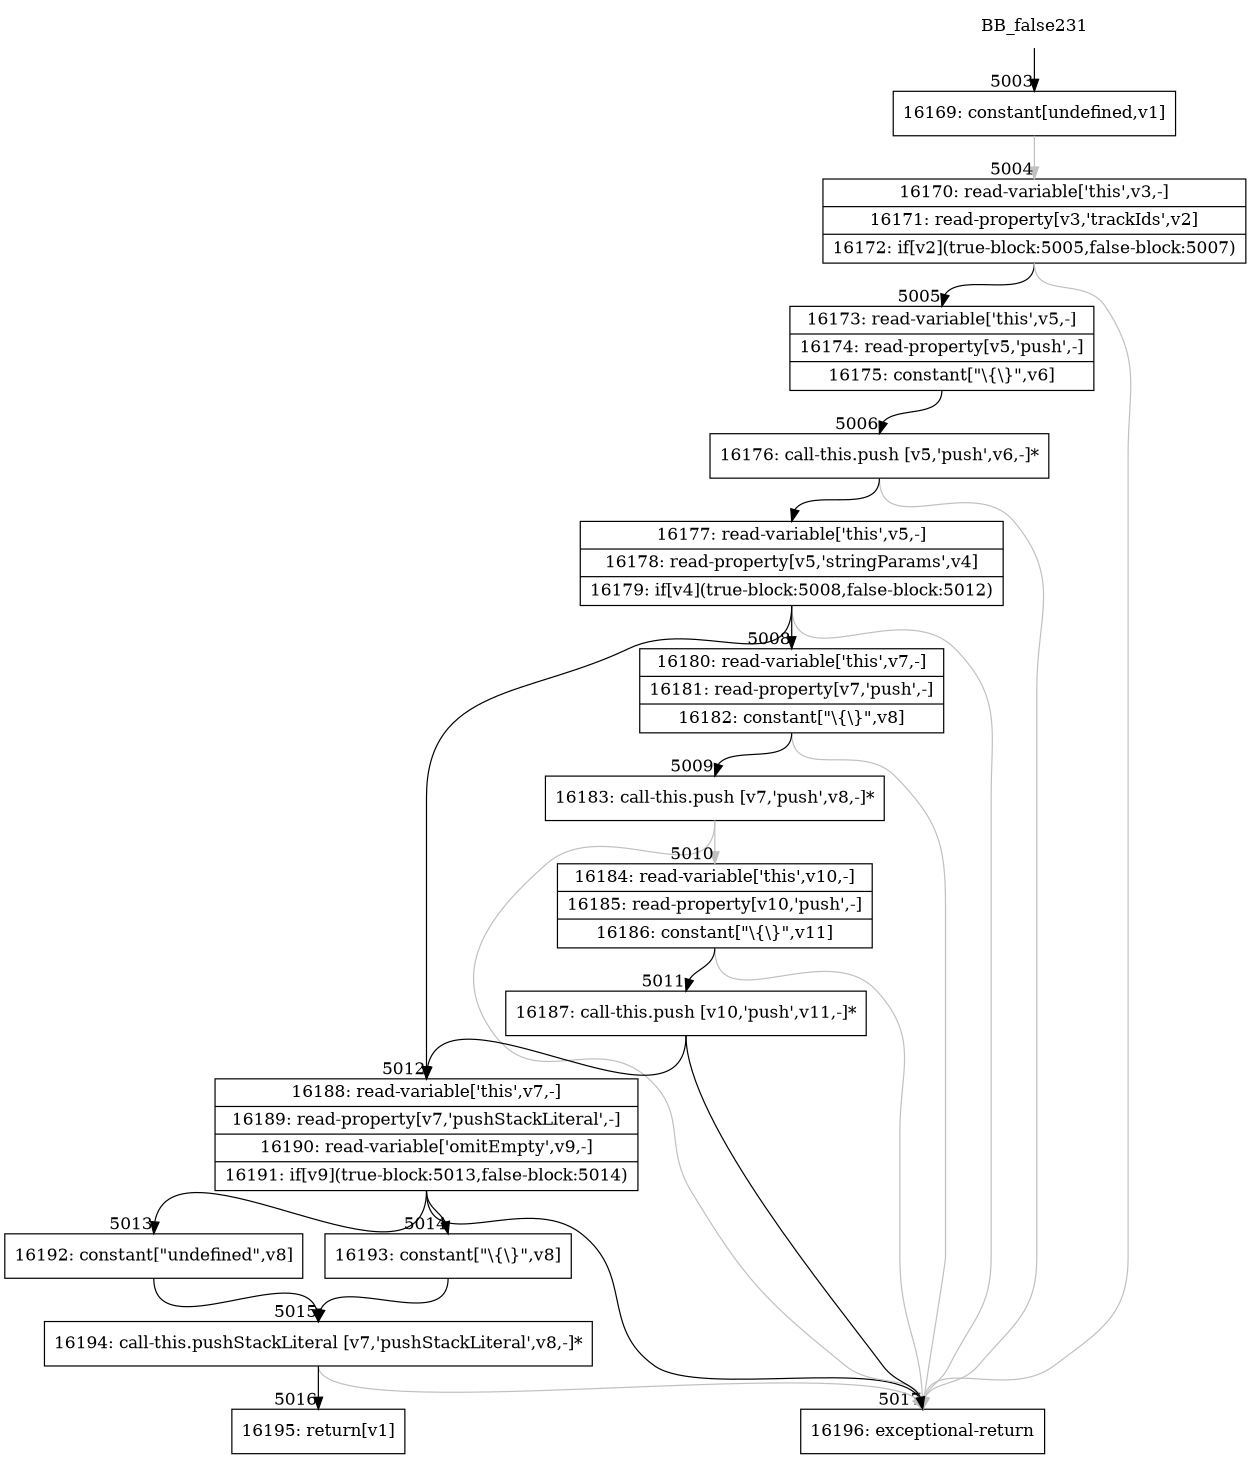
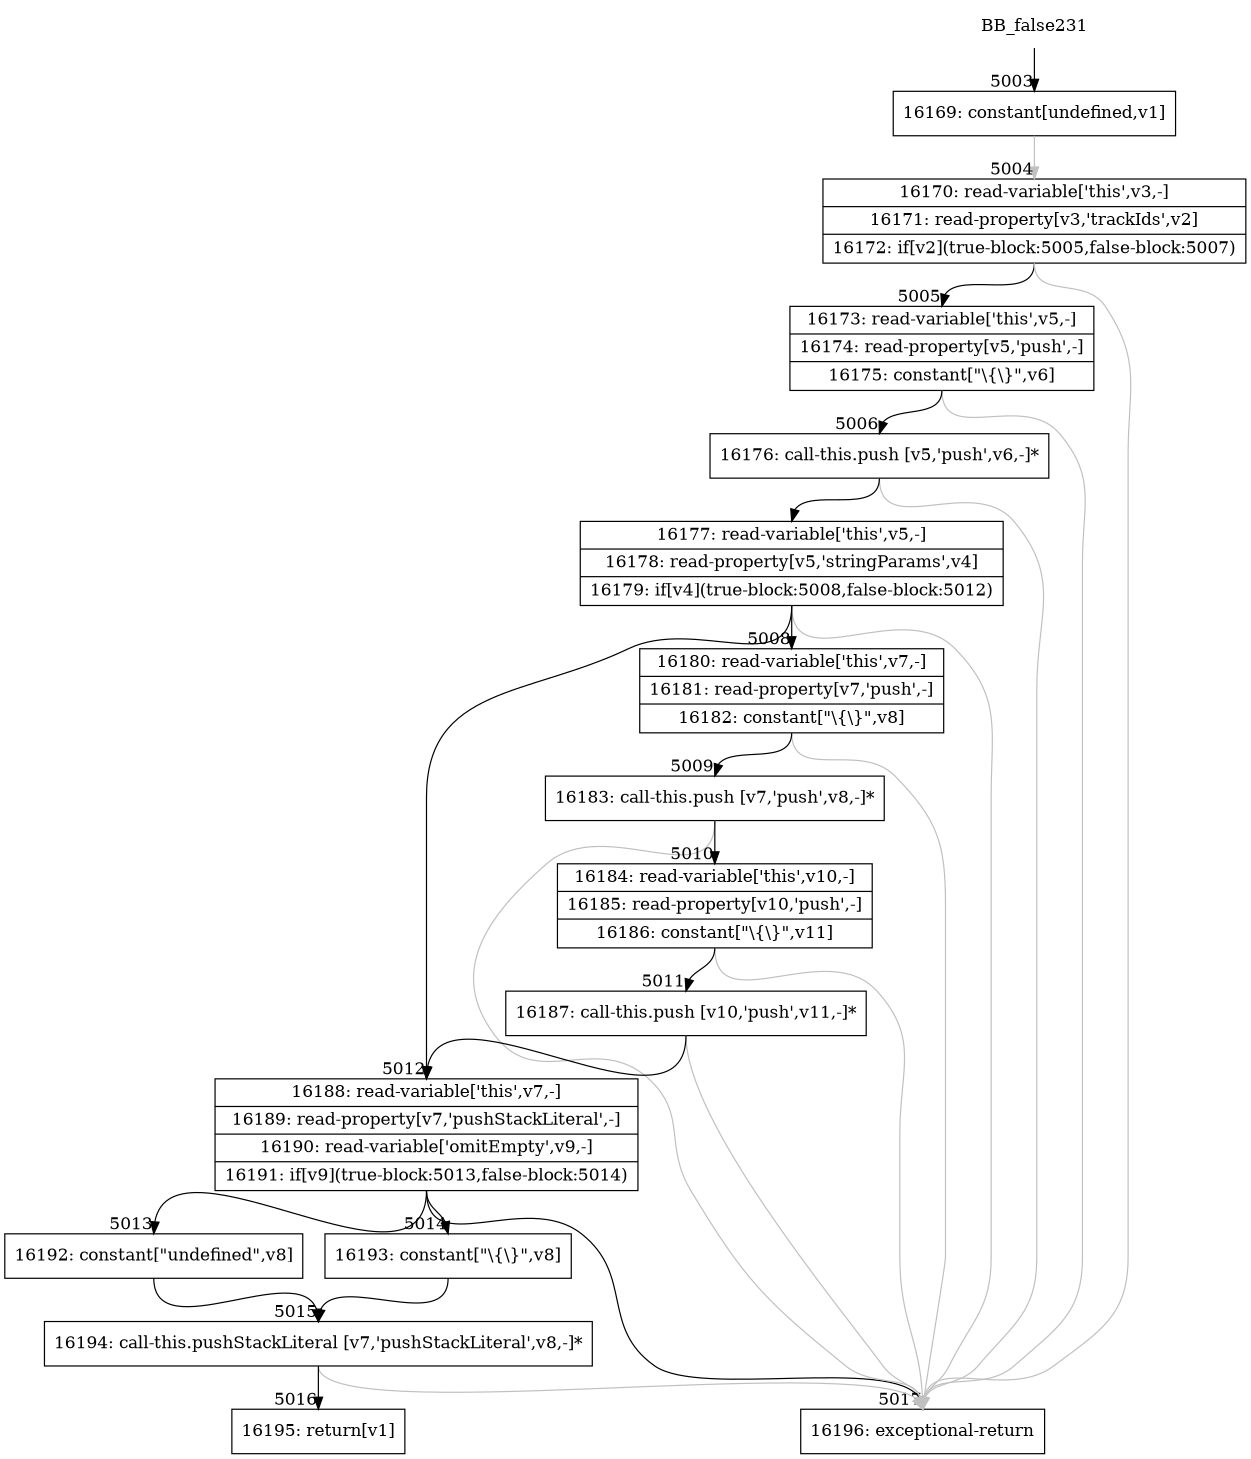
(715, 836) -> (715, 836)
none -> (1082, 889)
(782, 1230) -> (782, 1230)
